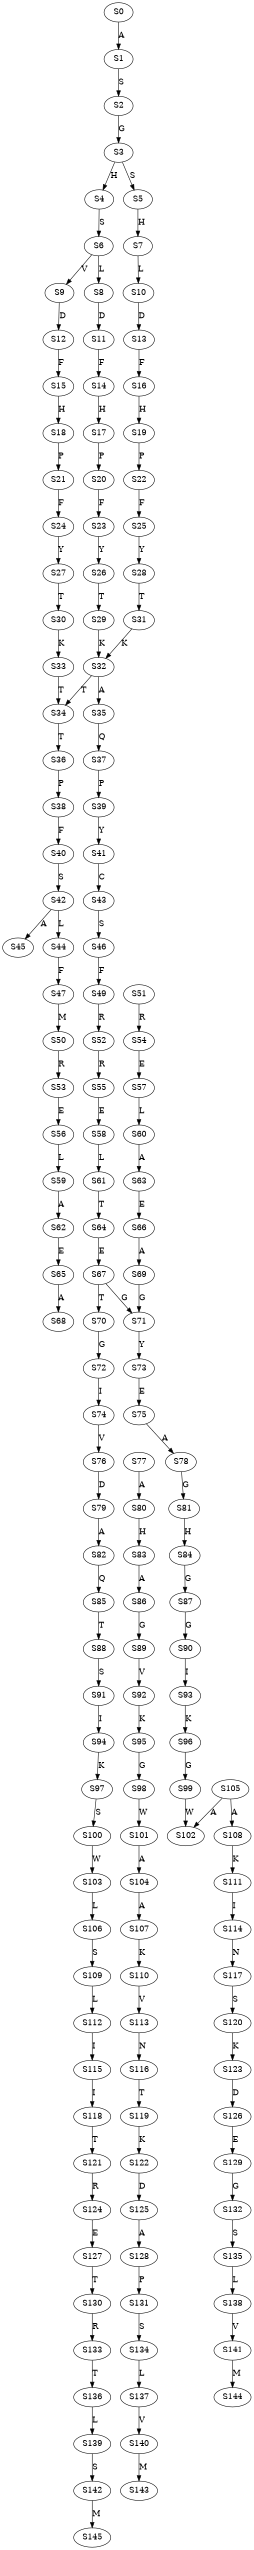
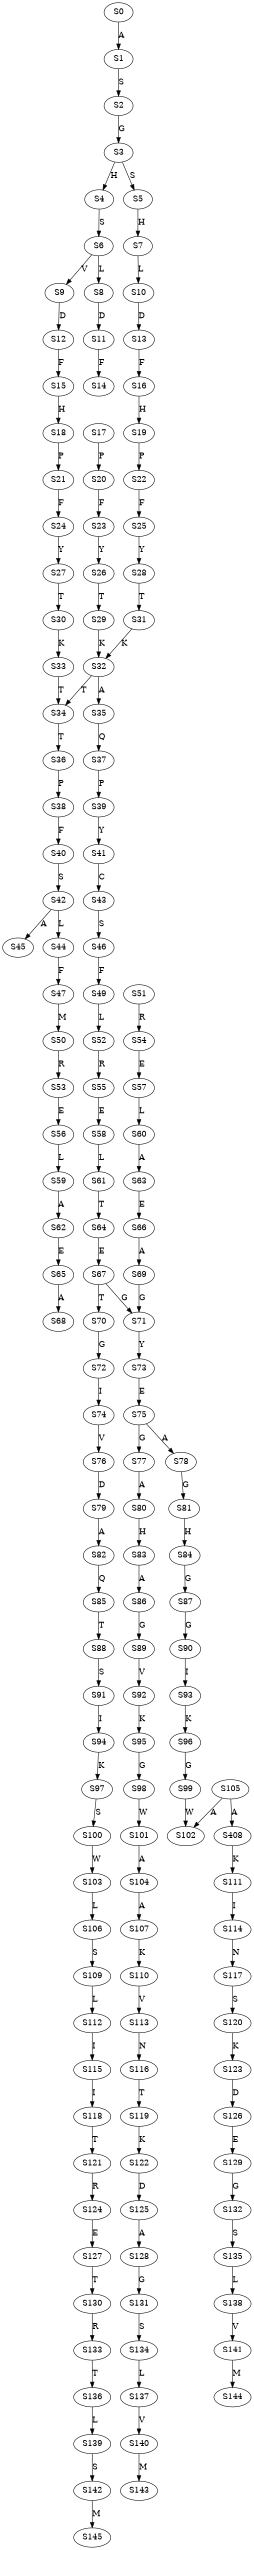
(99, 407) -> none
(101, 1018) -> (101, 1018)
none -> (139, 1436)
(233, 1836) -> (233, 1836)
(142, 2280) -> (142, 2280)
